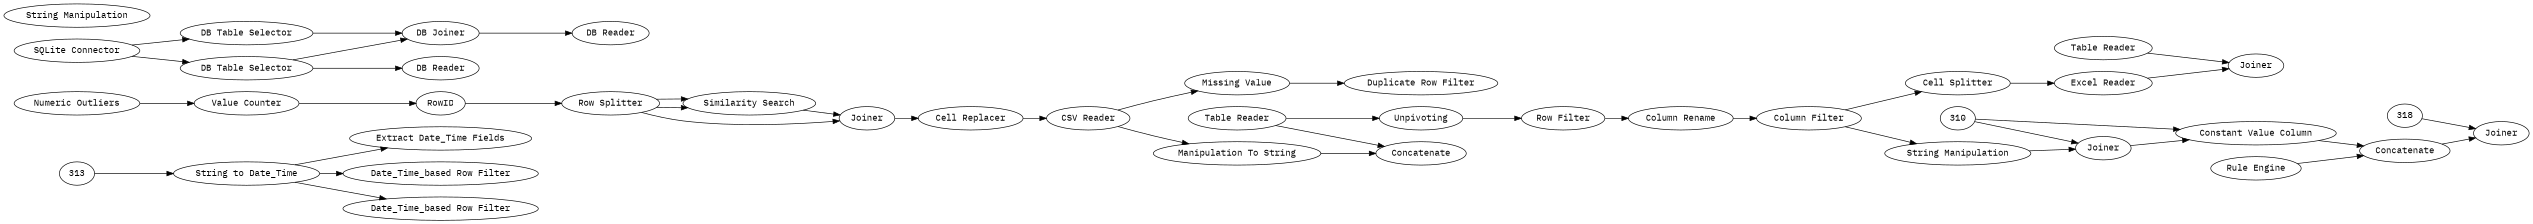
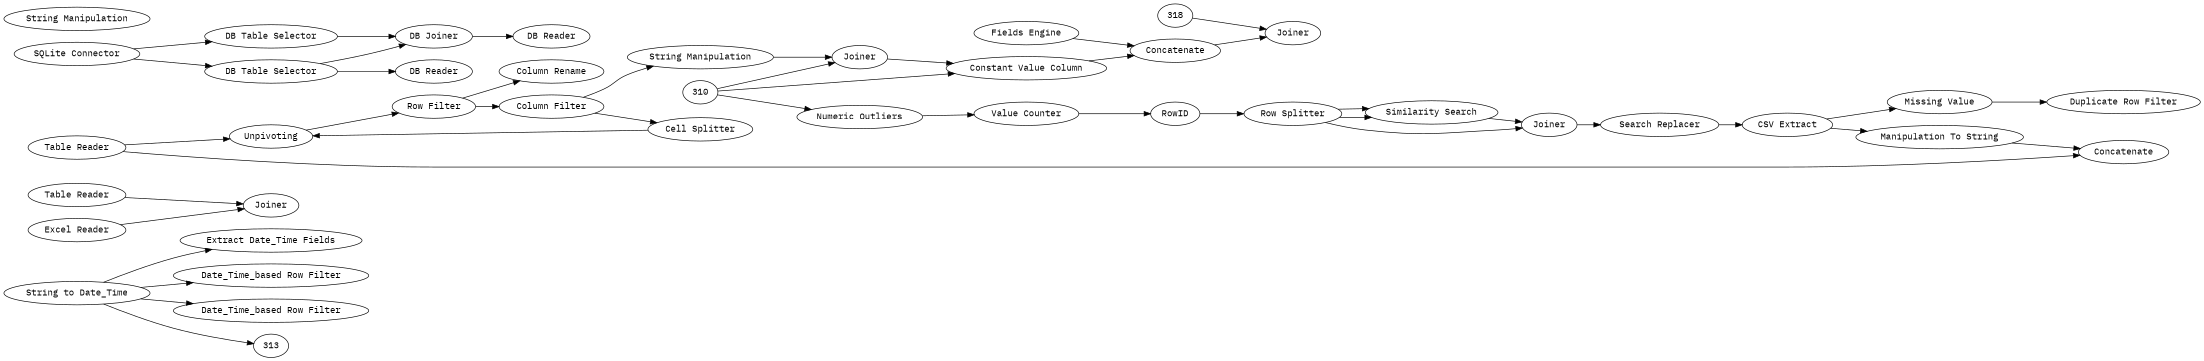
(2029, 83) -> (484, 133)
none -> (761, 102)
(971, 118) -> (1660, 125)
(1088, 118) -> (1787, 125)
(1742, 118) -> (484, 107)
(2256, 168) -> (1026, 33)
(131, 174) -> (174, 328)
